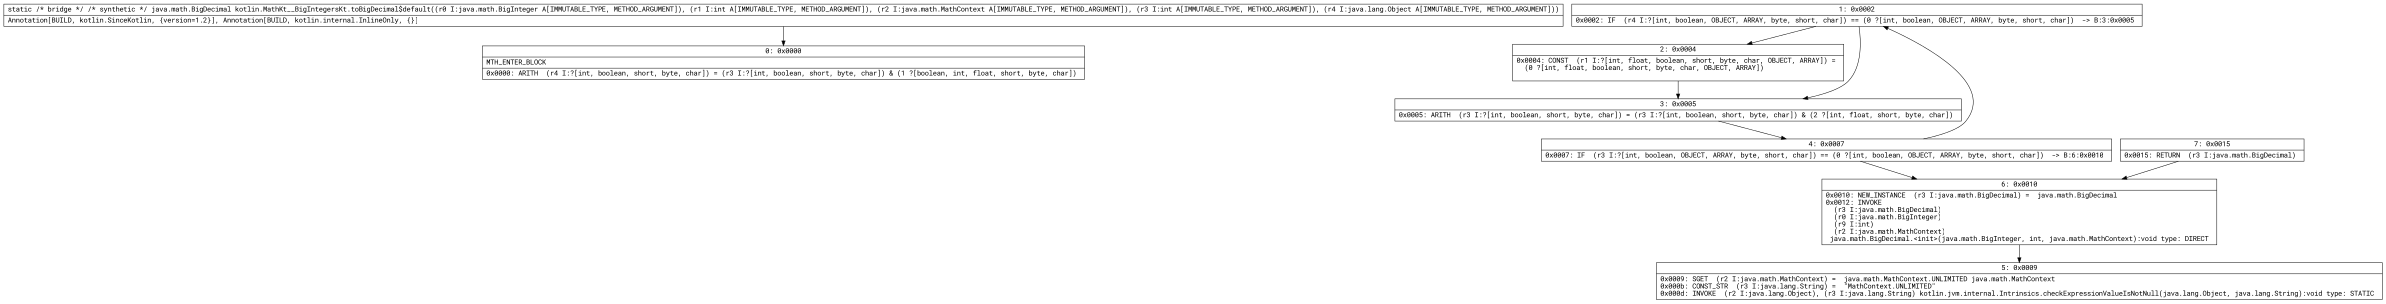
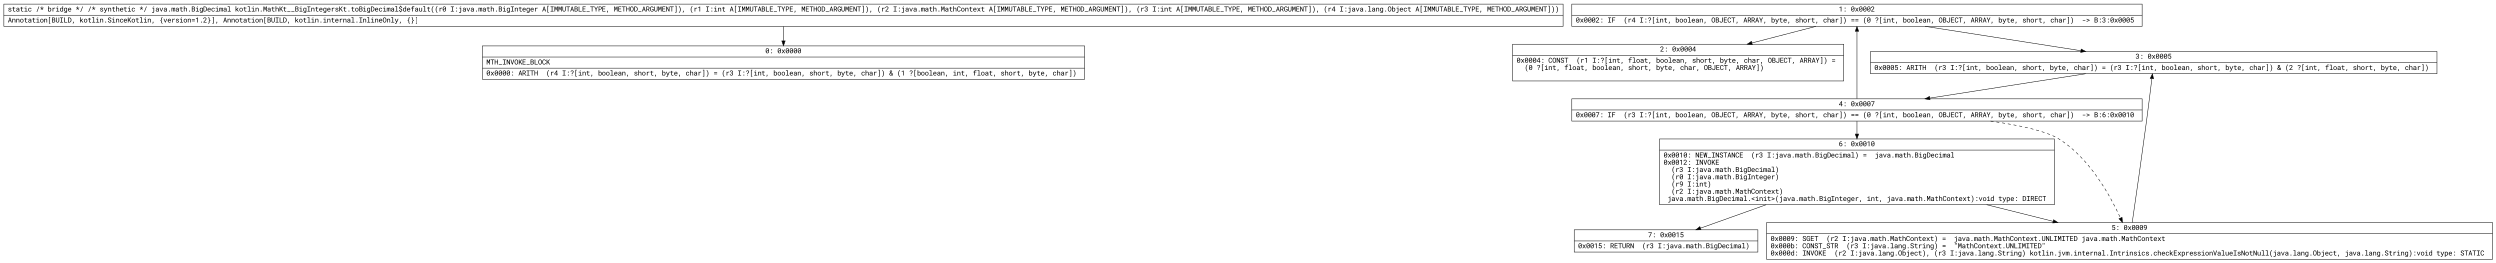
(516, 62) -> (518, 62)
(1678, 88) -> (2142, 151)
none -> (2071, 148)
(2153, 169) -> (1733, 216)
